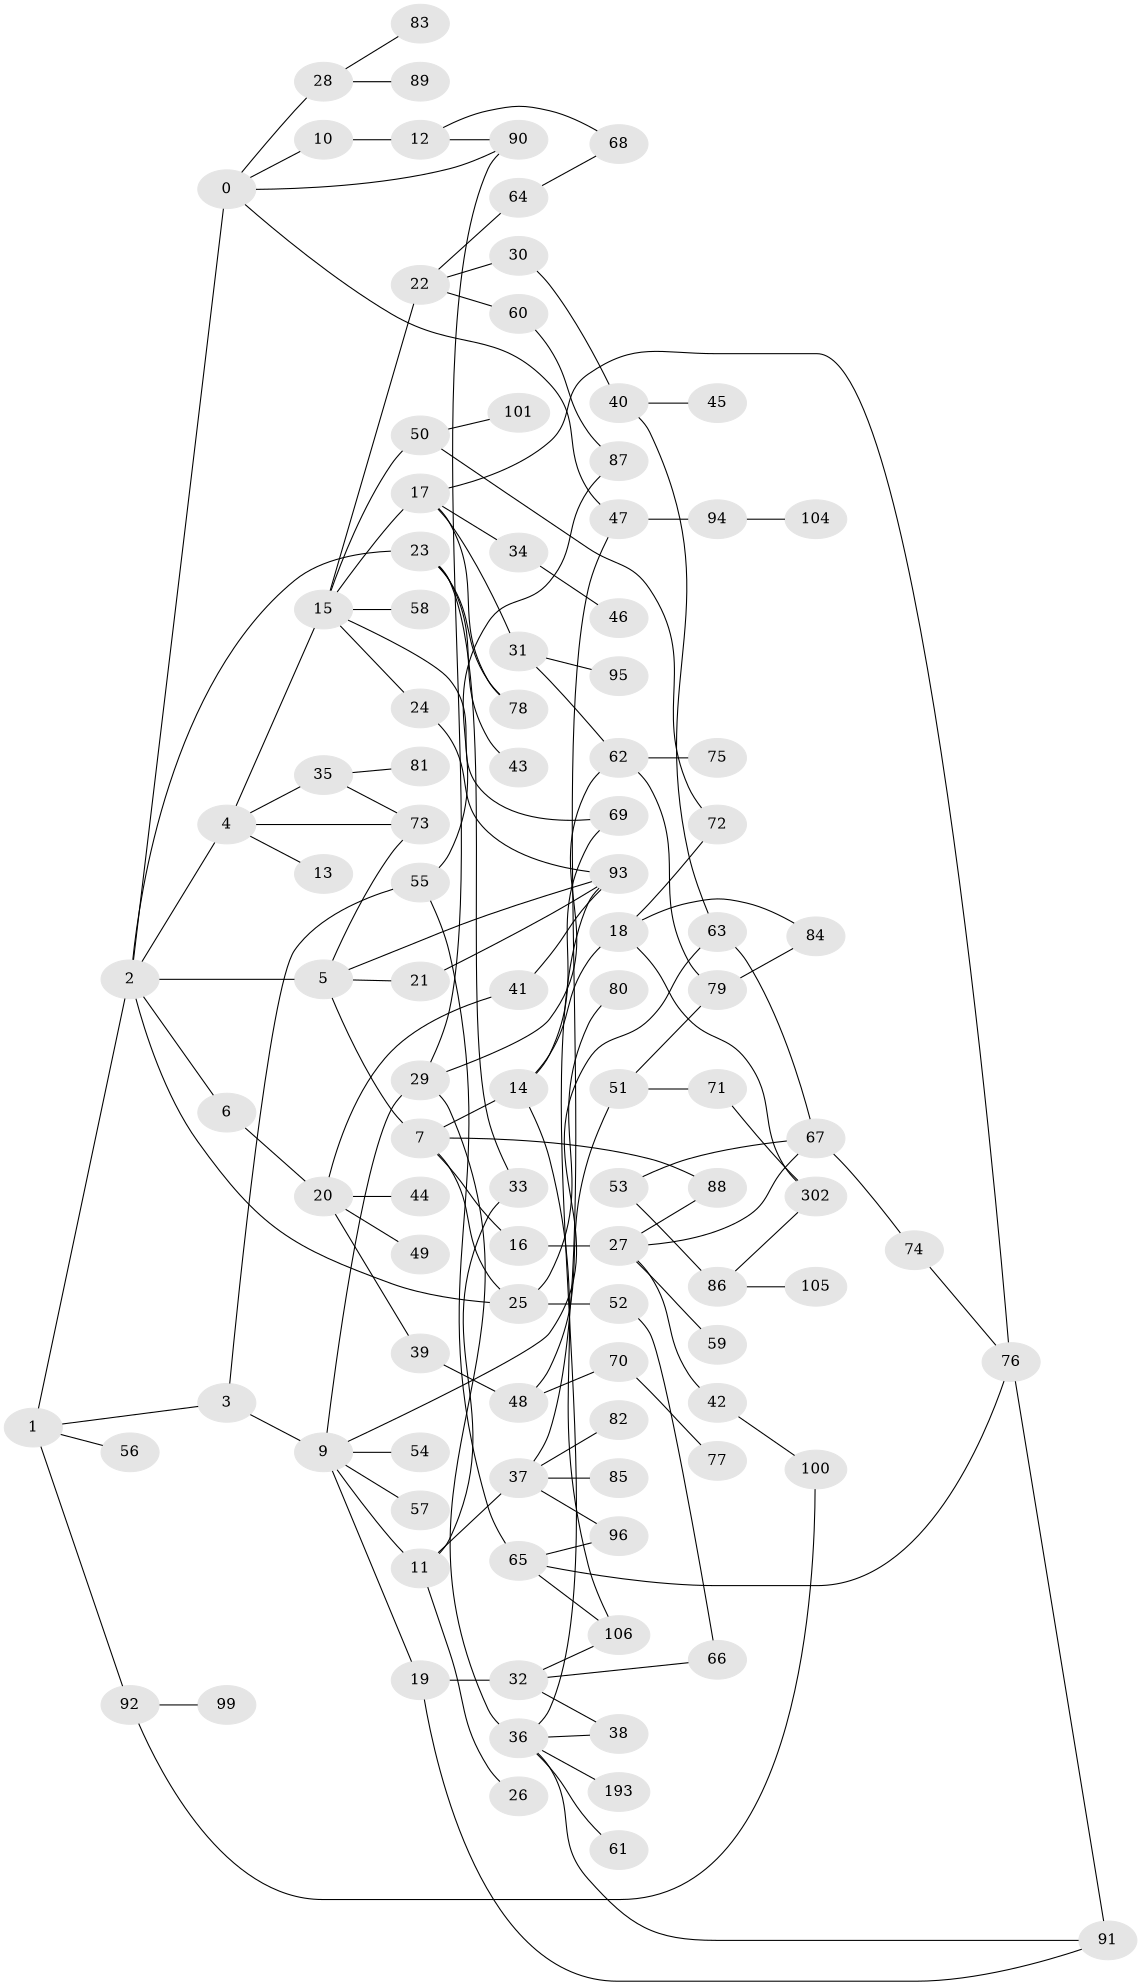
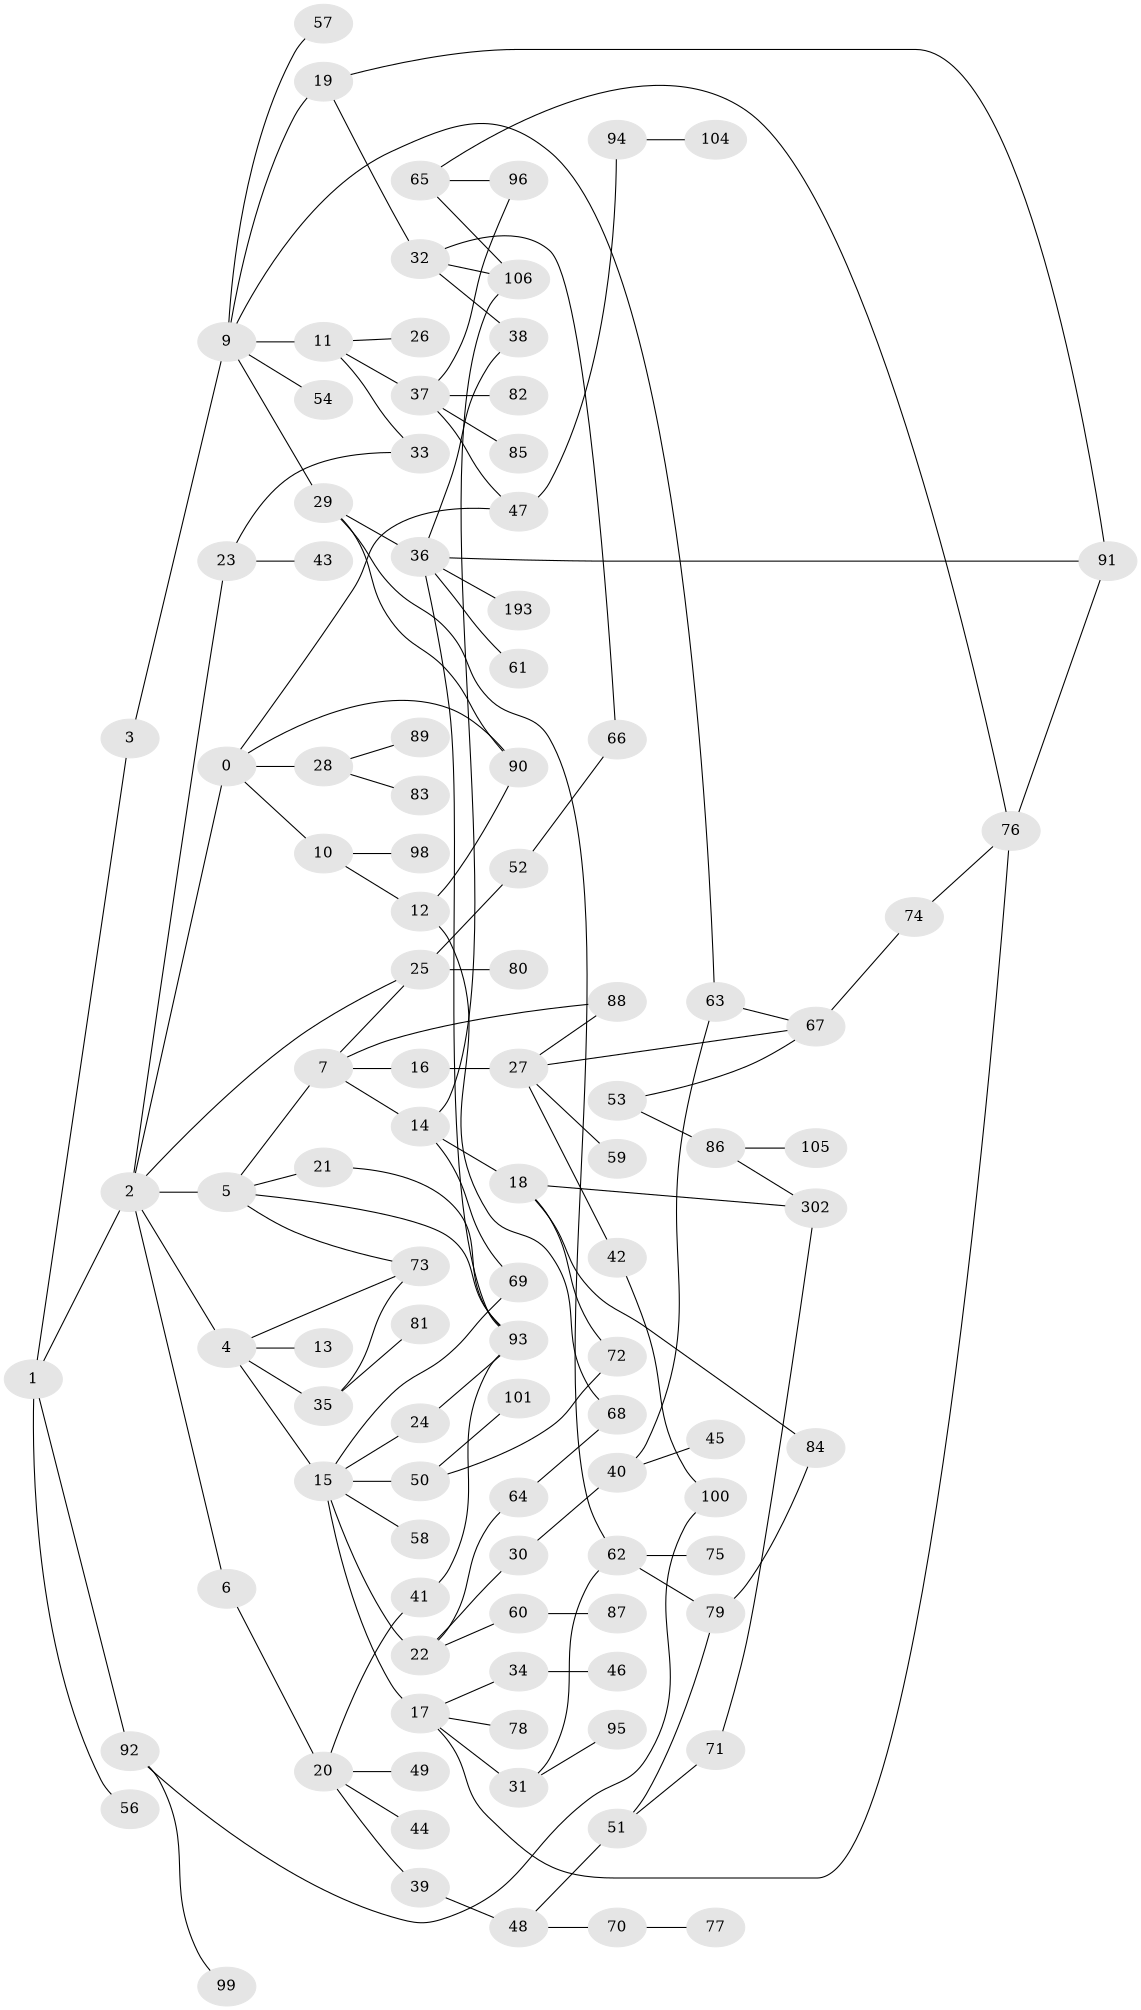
(469, 631) -> none
none -> (420, 854)
(420, 883) -> none
